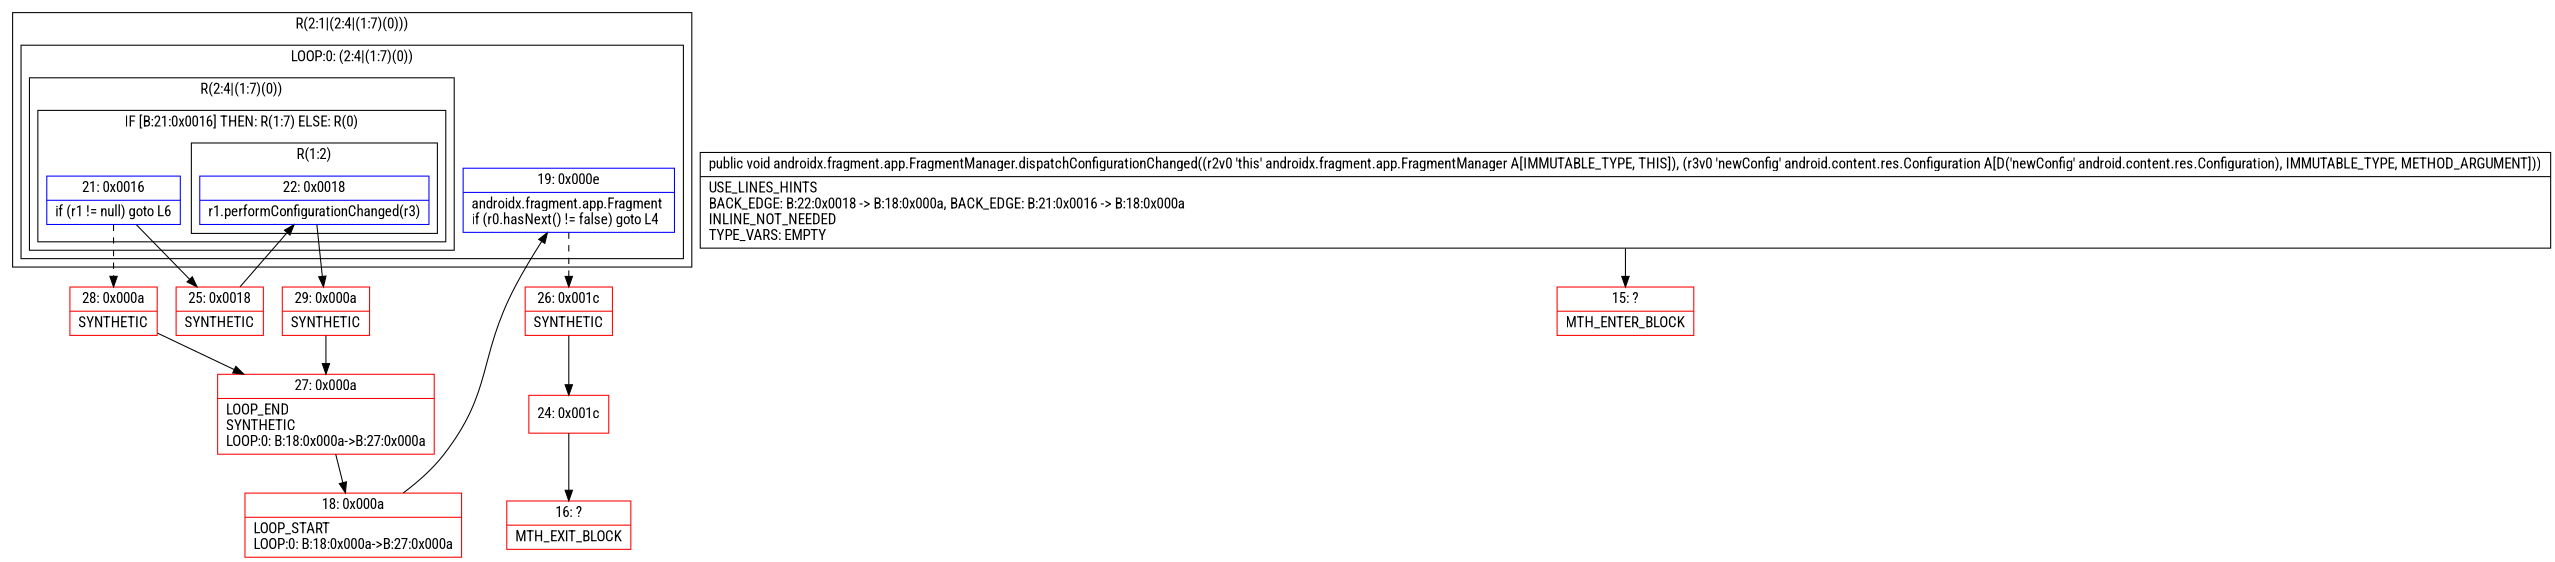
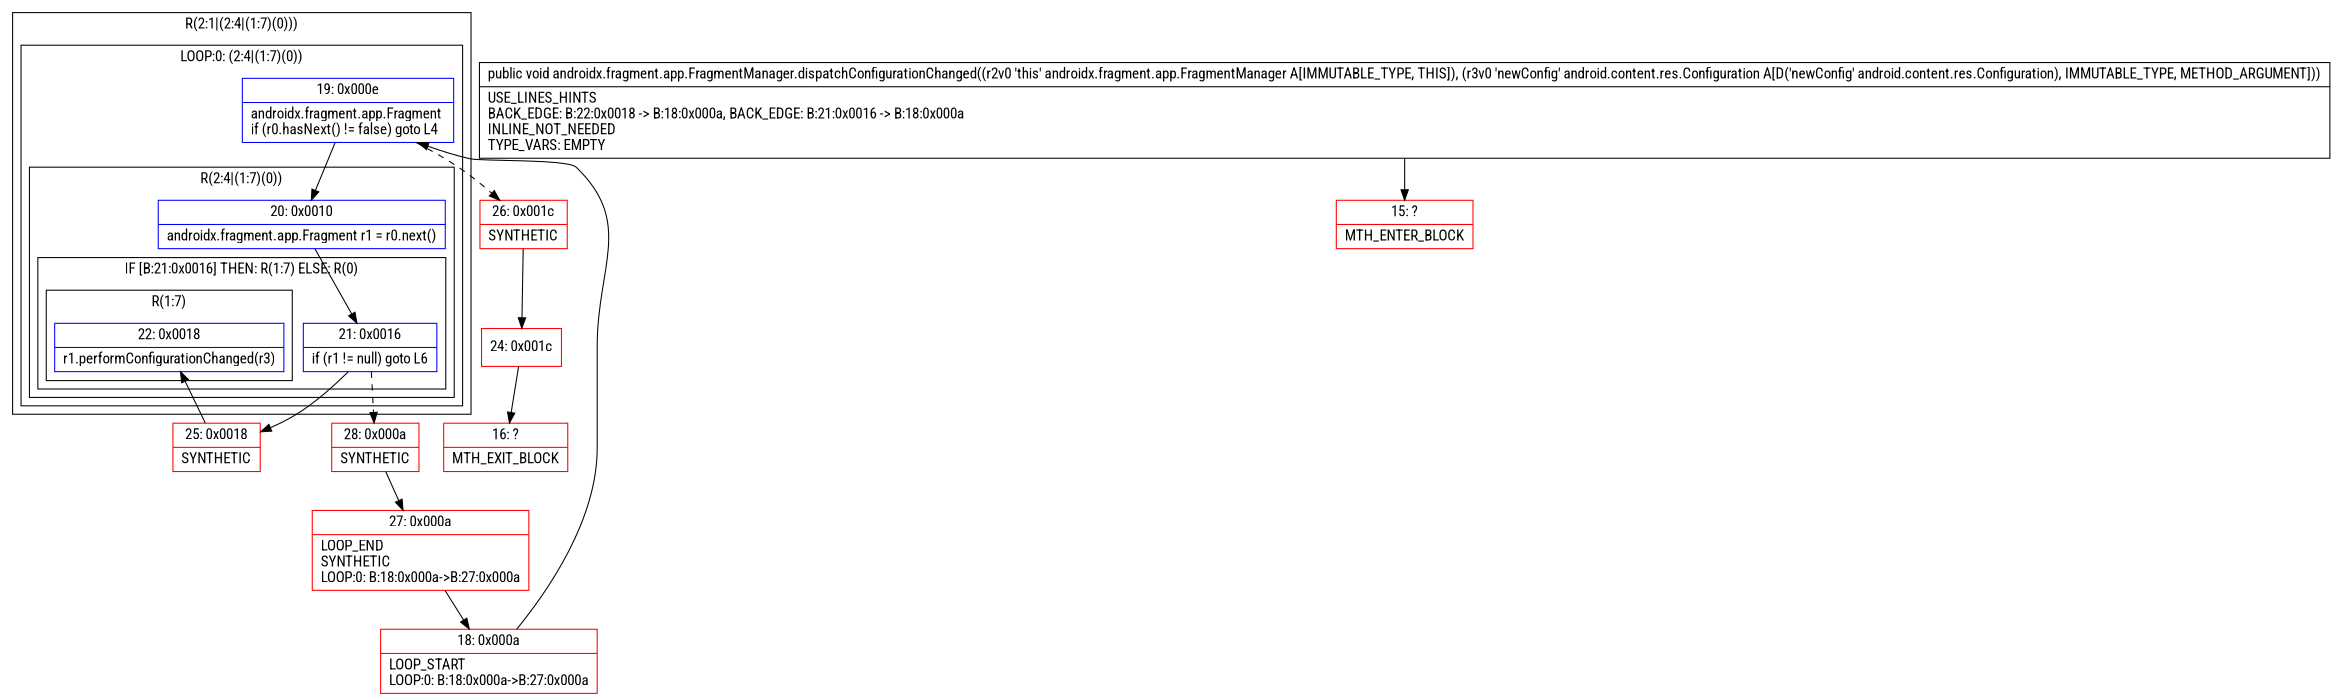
(314, 155) -> (169, 302)
none -> (302, 224)
(326, 311) -> none
